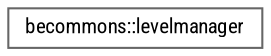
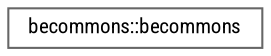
(135, 28) -> (135, 28)
